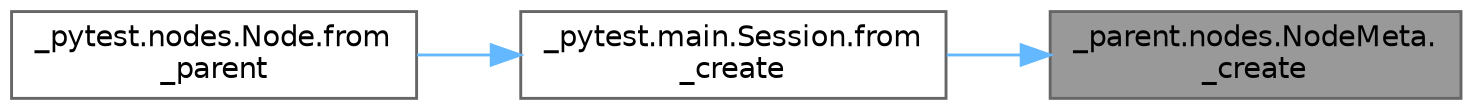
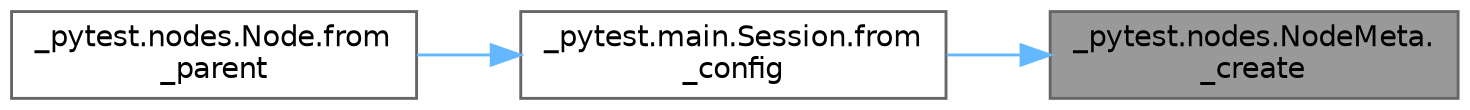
(733, 55) -> (733, 55)
(1256, 55) -> (1254, 55)
